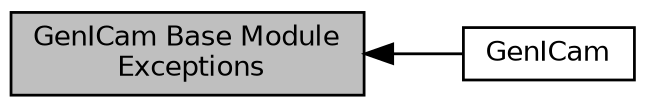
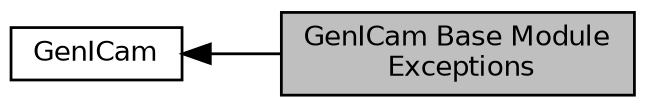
(428, 54) -> (246, 54)
